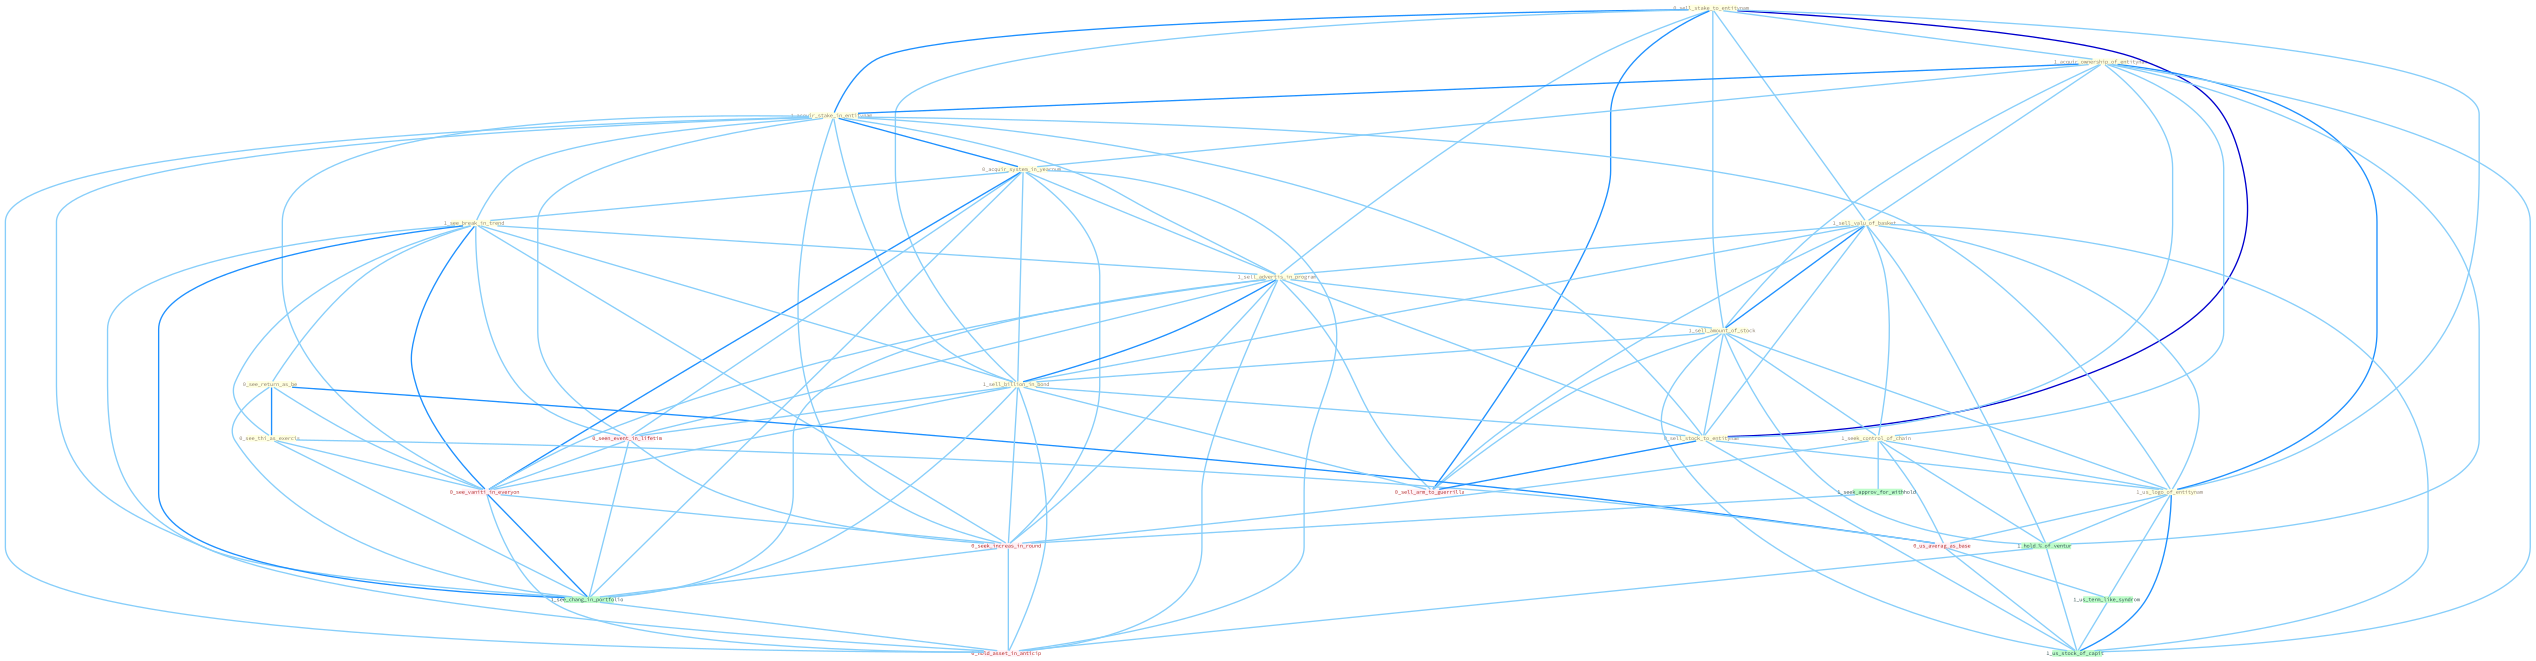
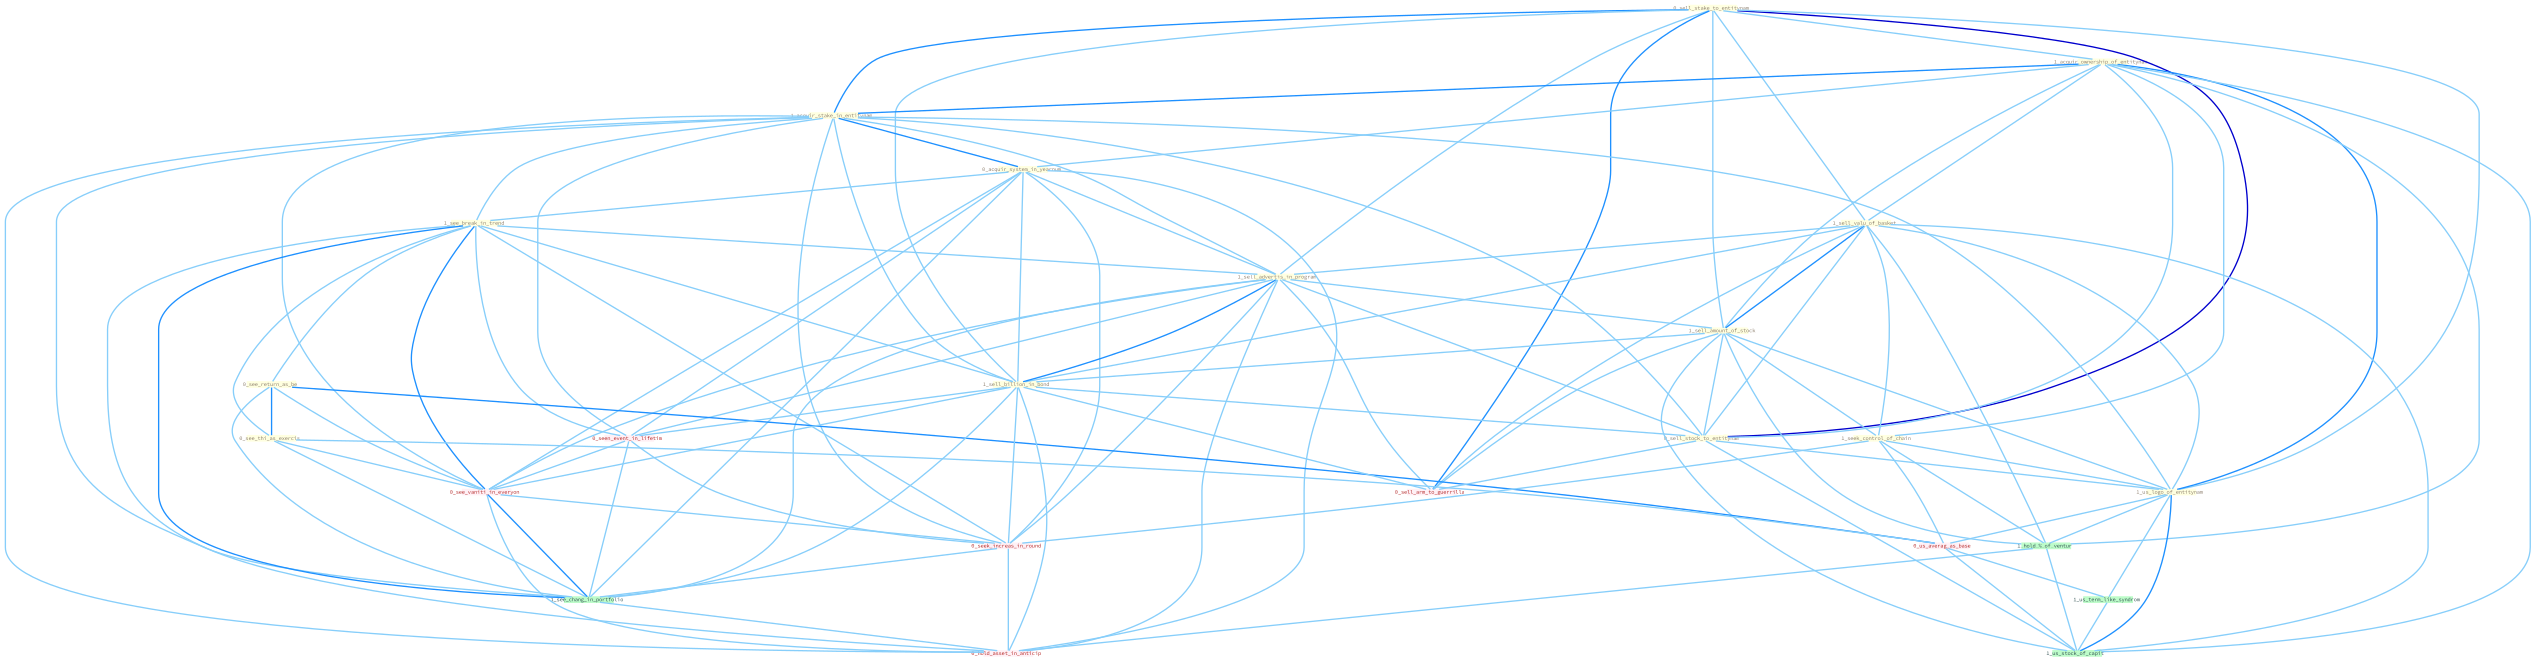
(754, 330) -> (754, 330)
(1568, 465) -> (1568, 465)
(1878, 492) -> none
